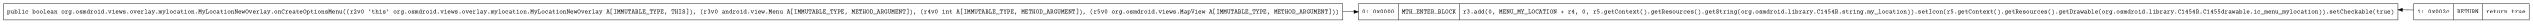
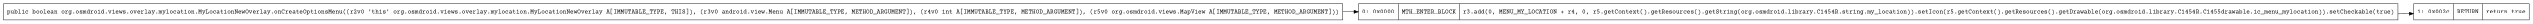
(2408, 10) -> (2404, 14)
